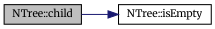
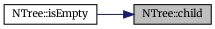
(95, 14) -> (110, 14)
